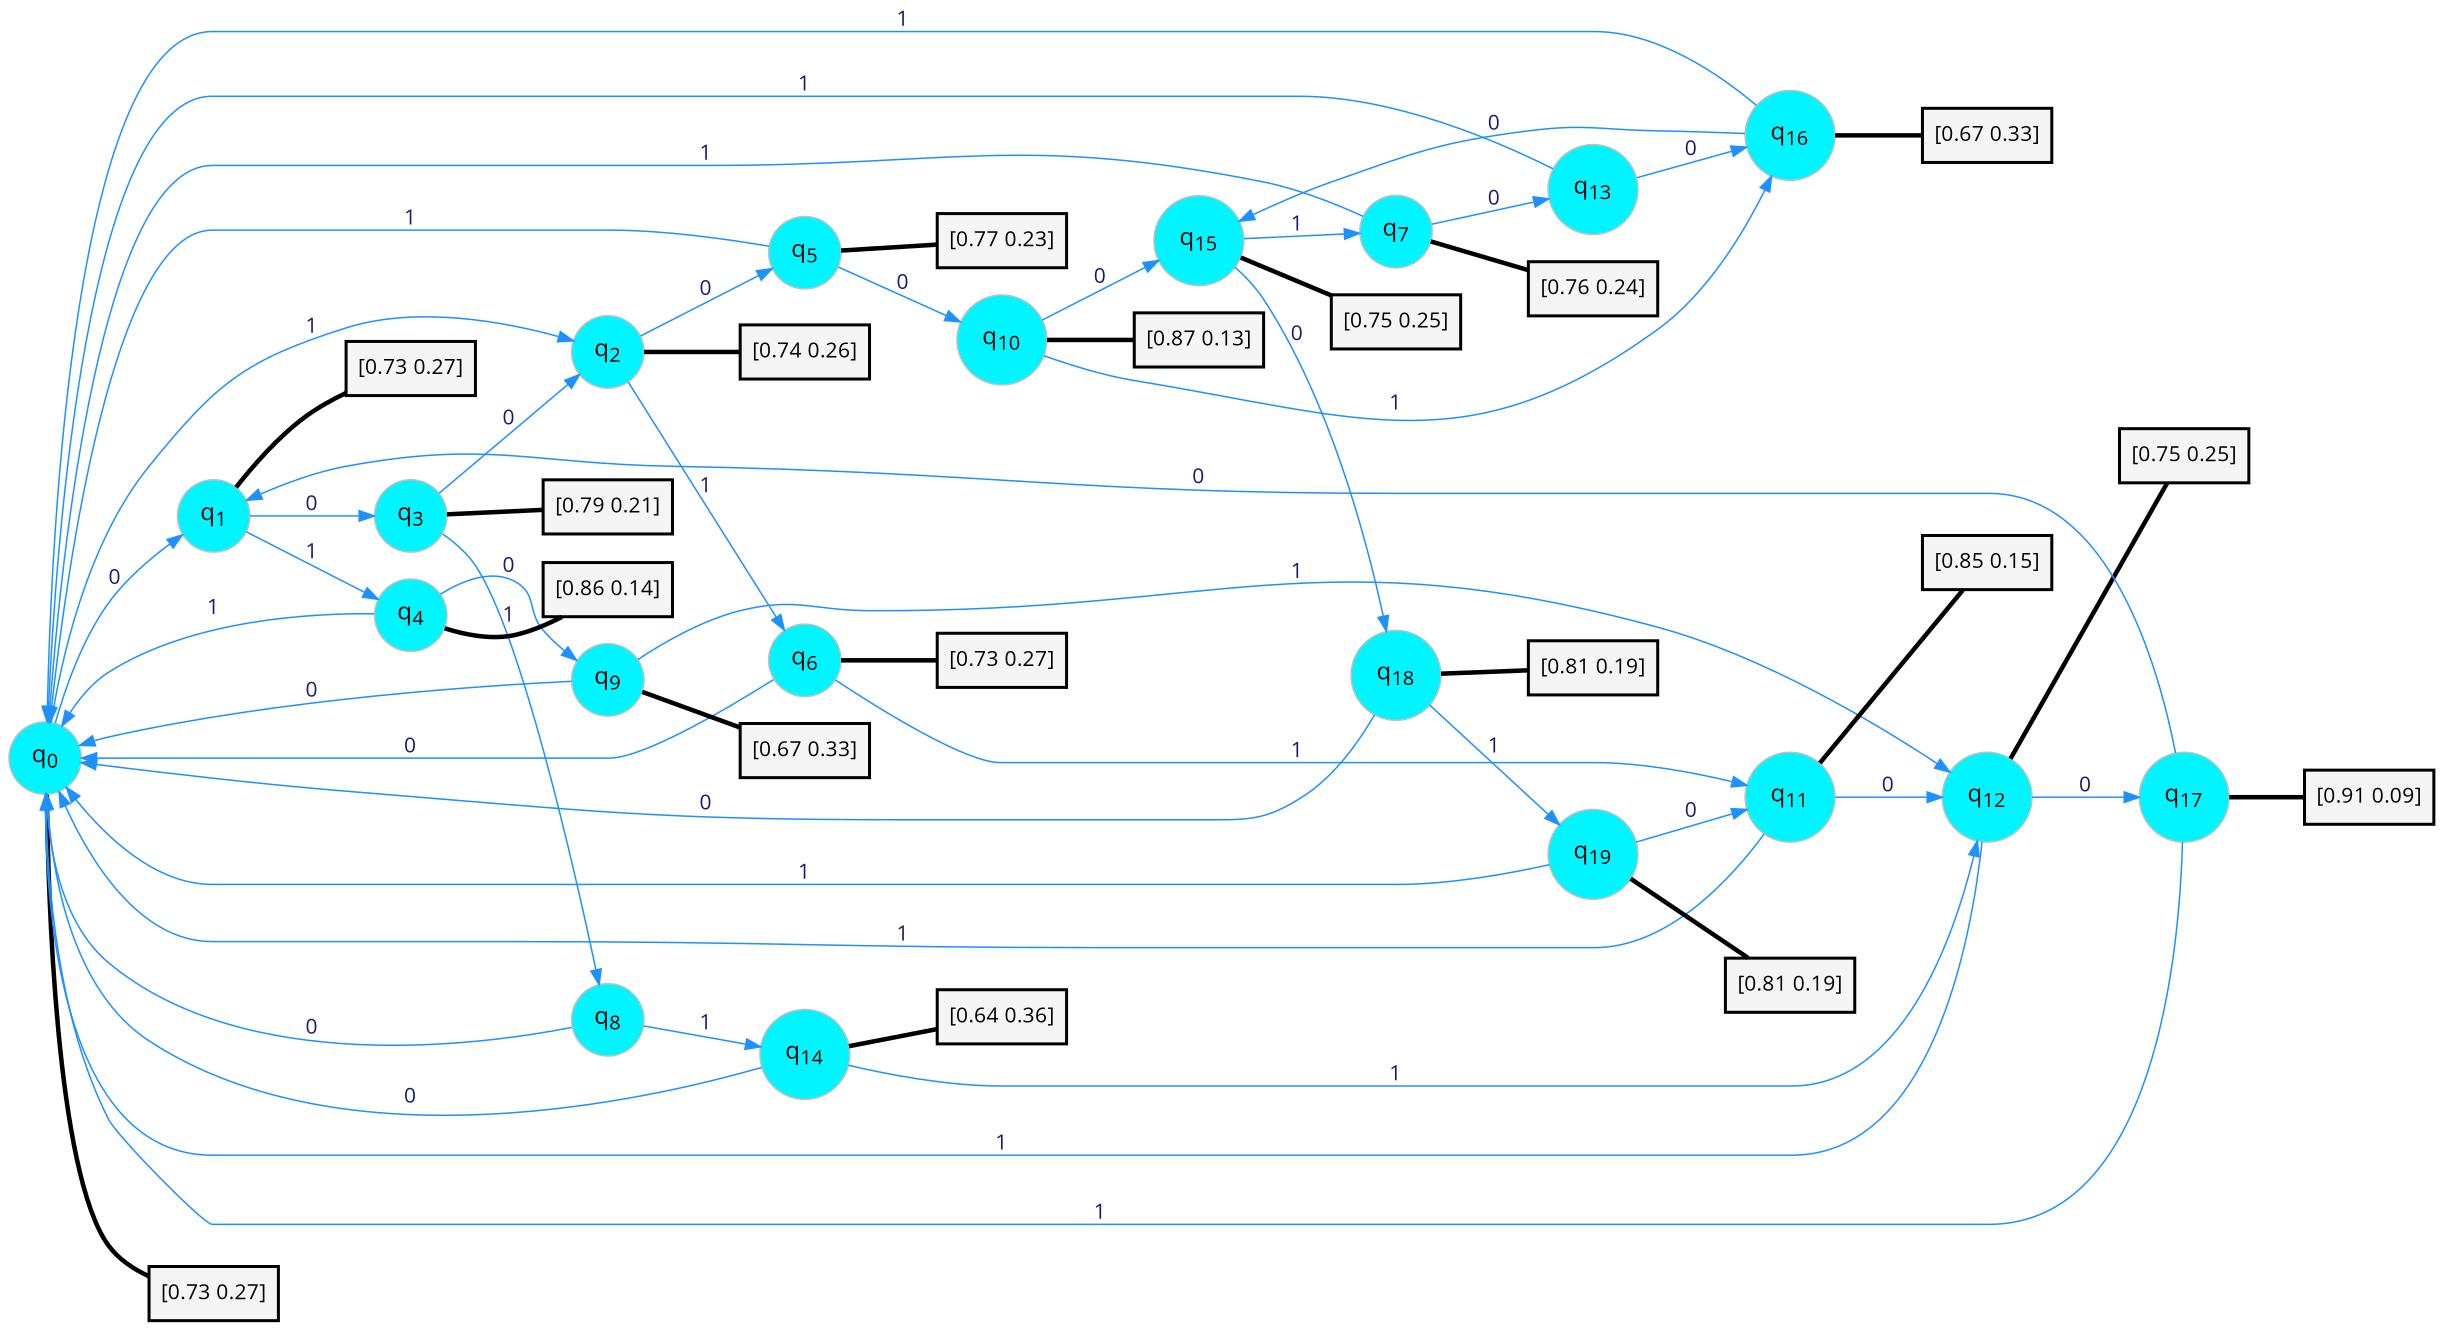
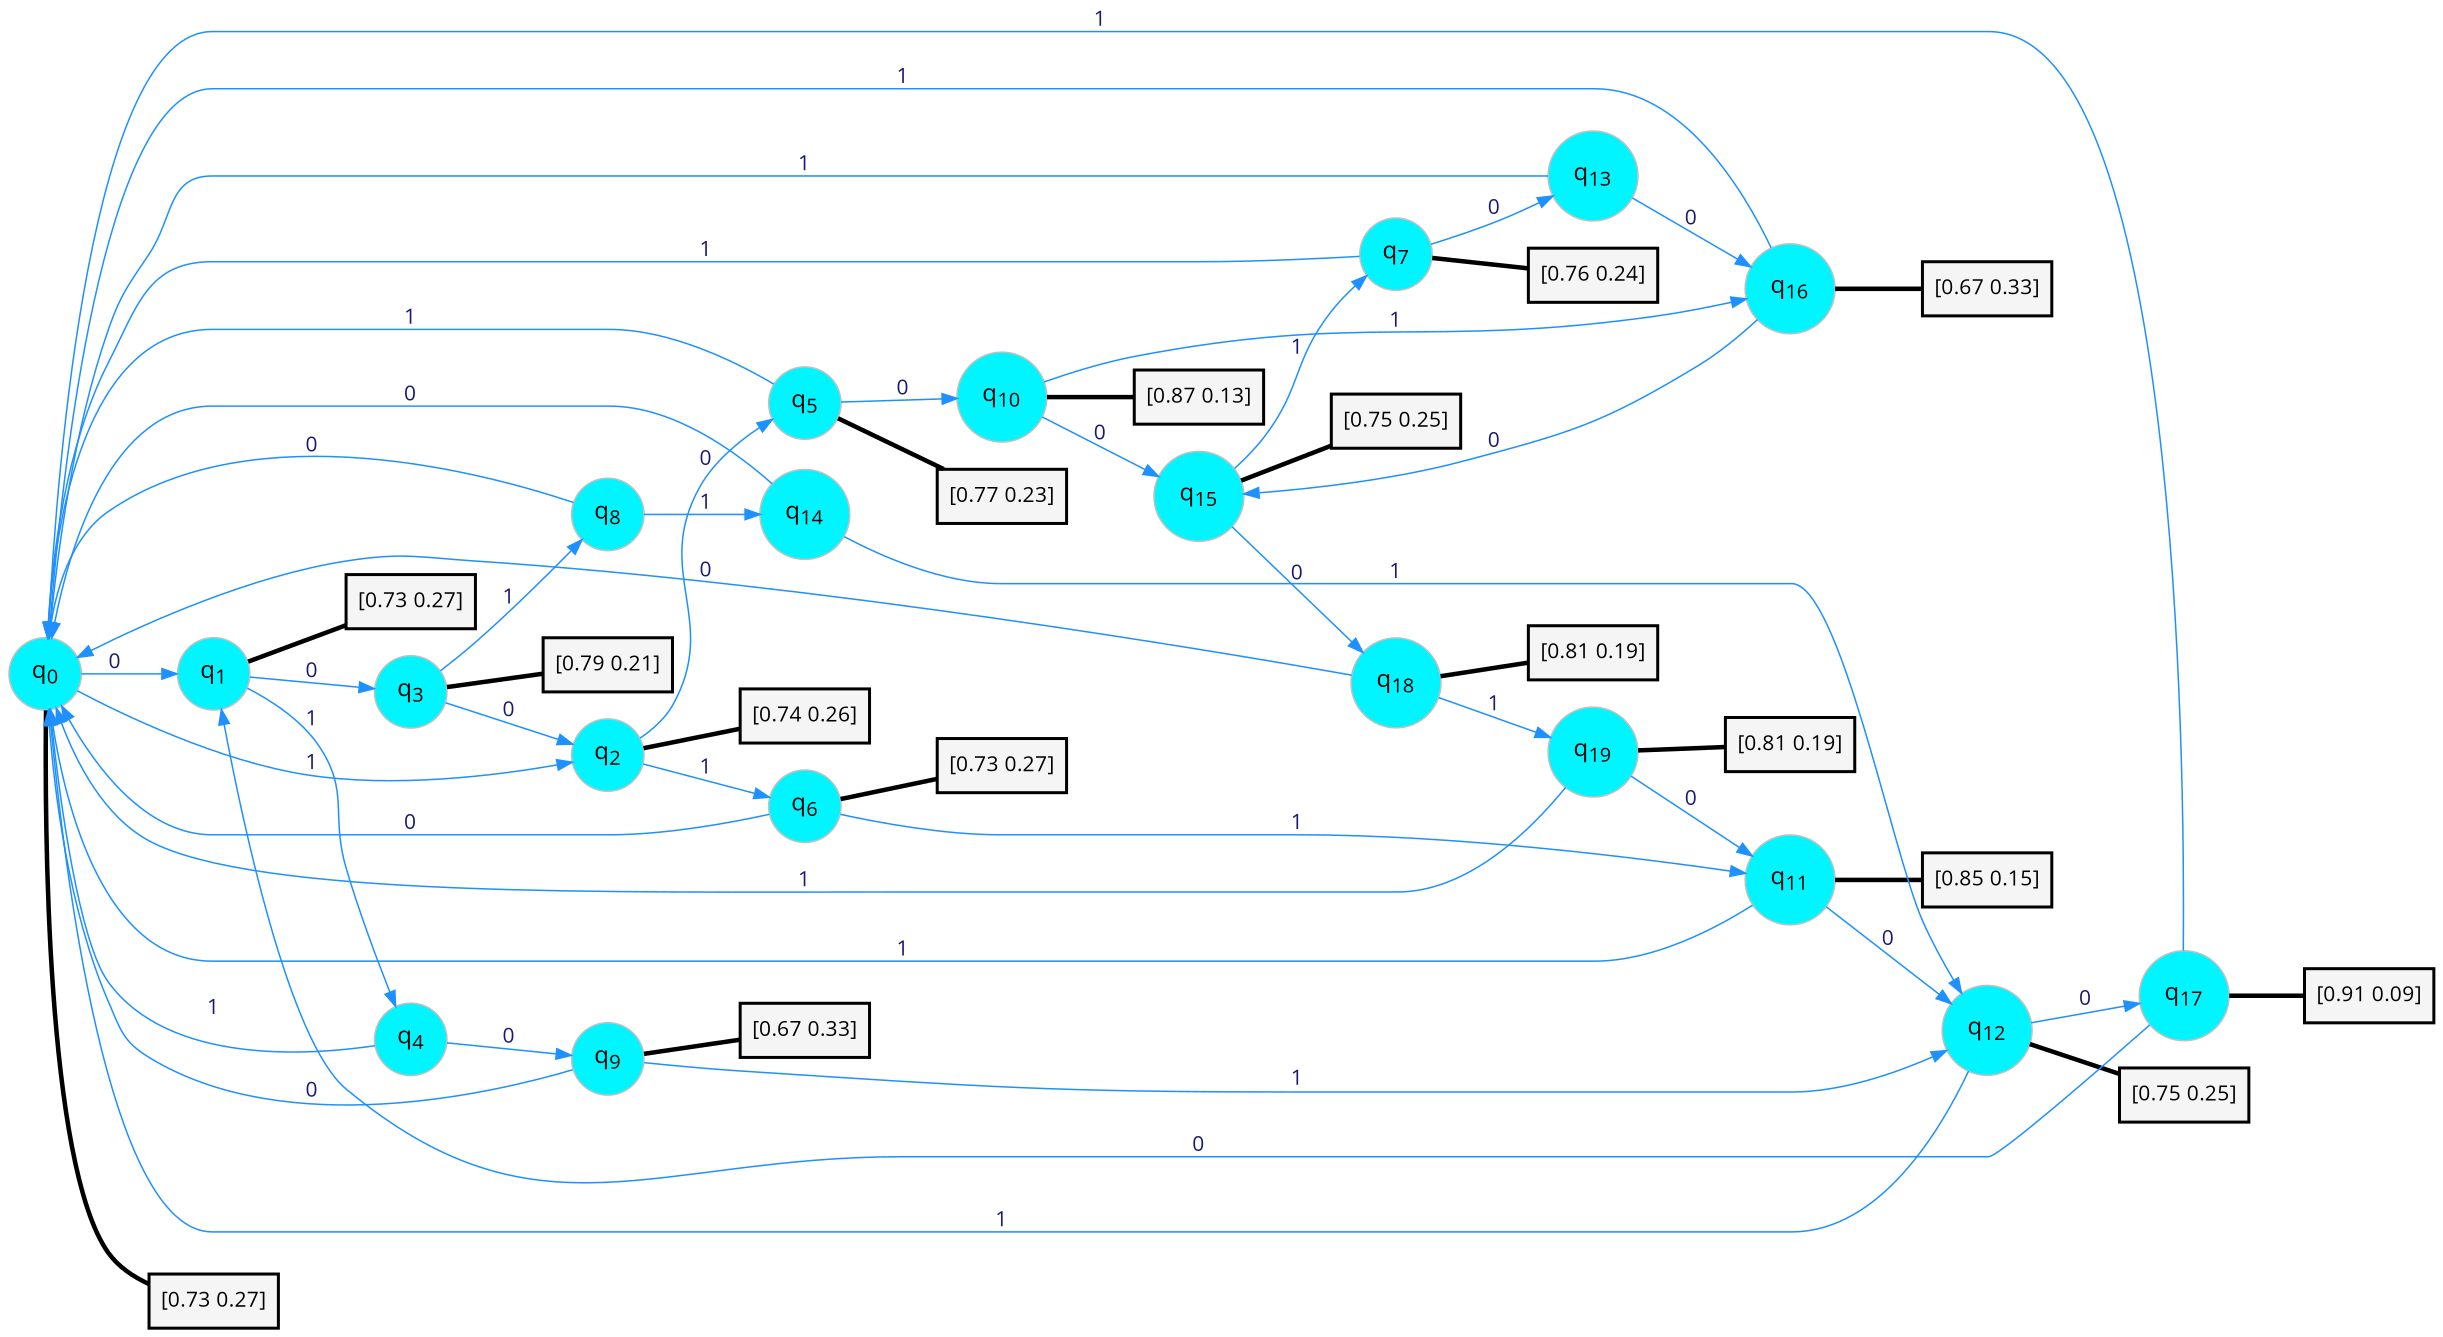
(608, 590) -> none
(1002, 1017) -> none
